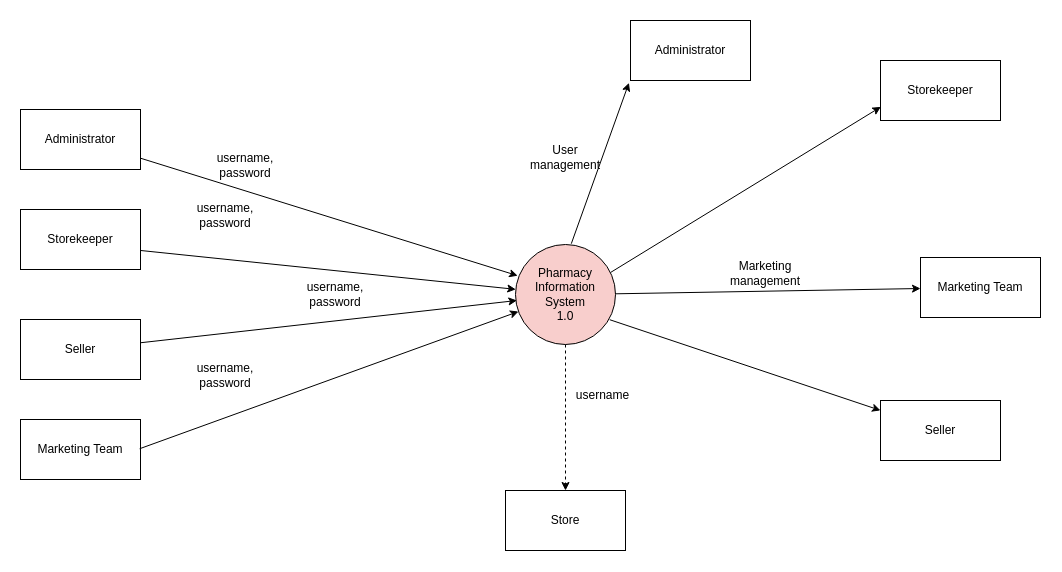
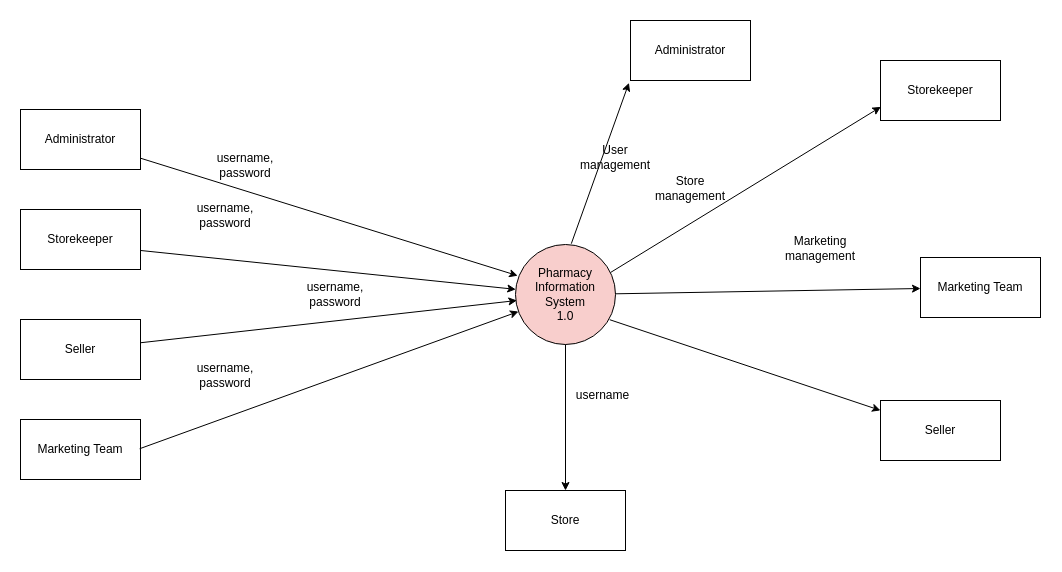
(566, 157) -> (616, 157)
none -> (691, 188)
(766, 273) -> (821, 248)
(566, 415) -> (566, 415)
